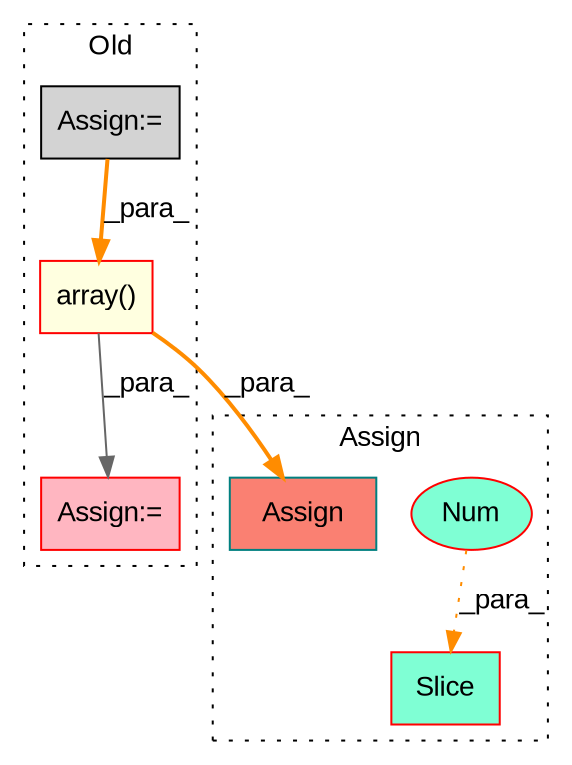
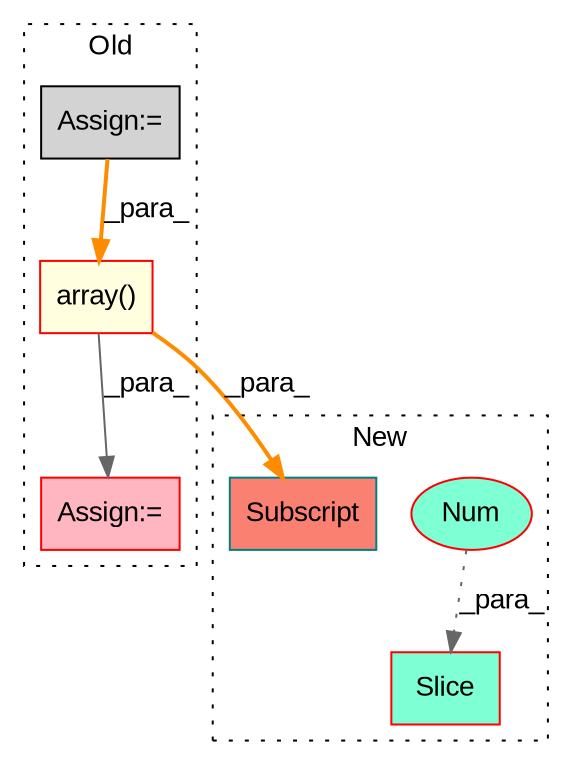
(380, 439) -> (380, 439)
(303, 514) -> (303, 514)
(460, 591) -> (460, 591)
